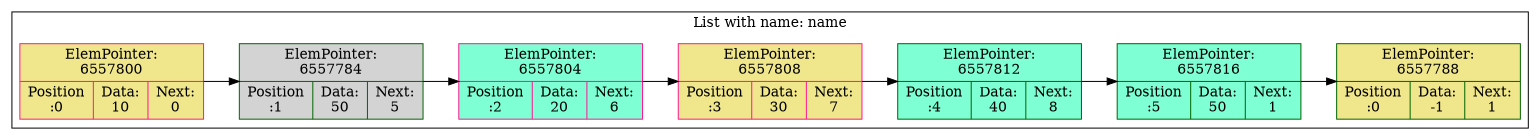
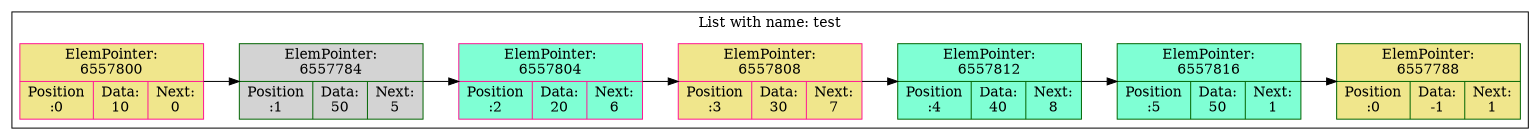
(770, 23) -> (770, 23)
